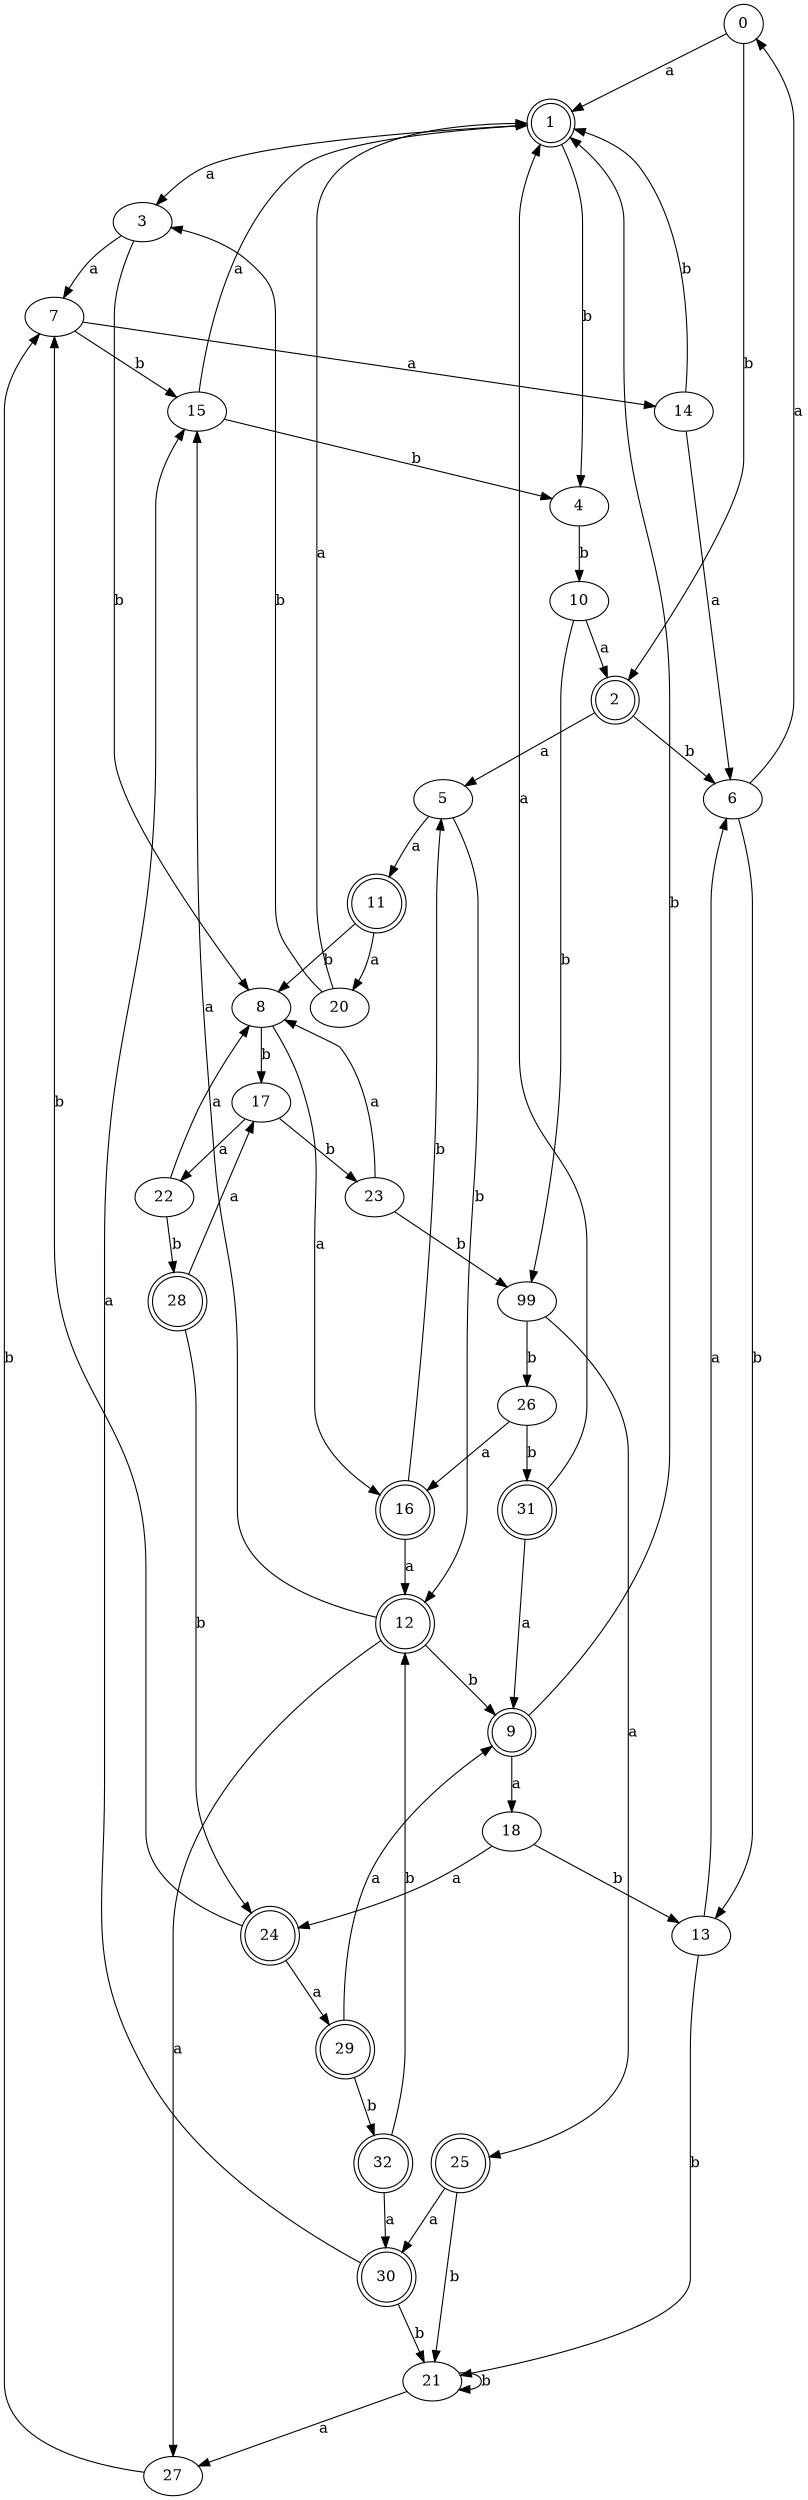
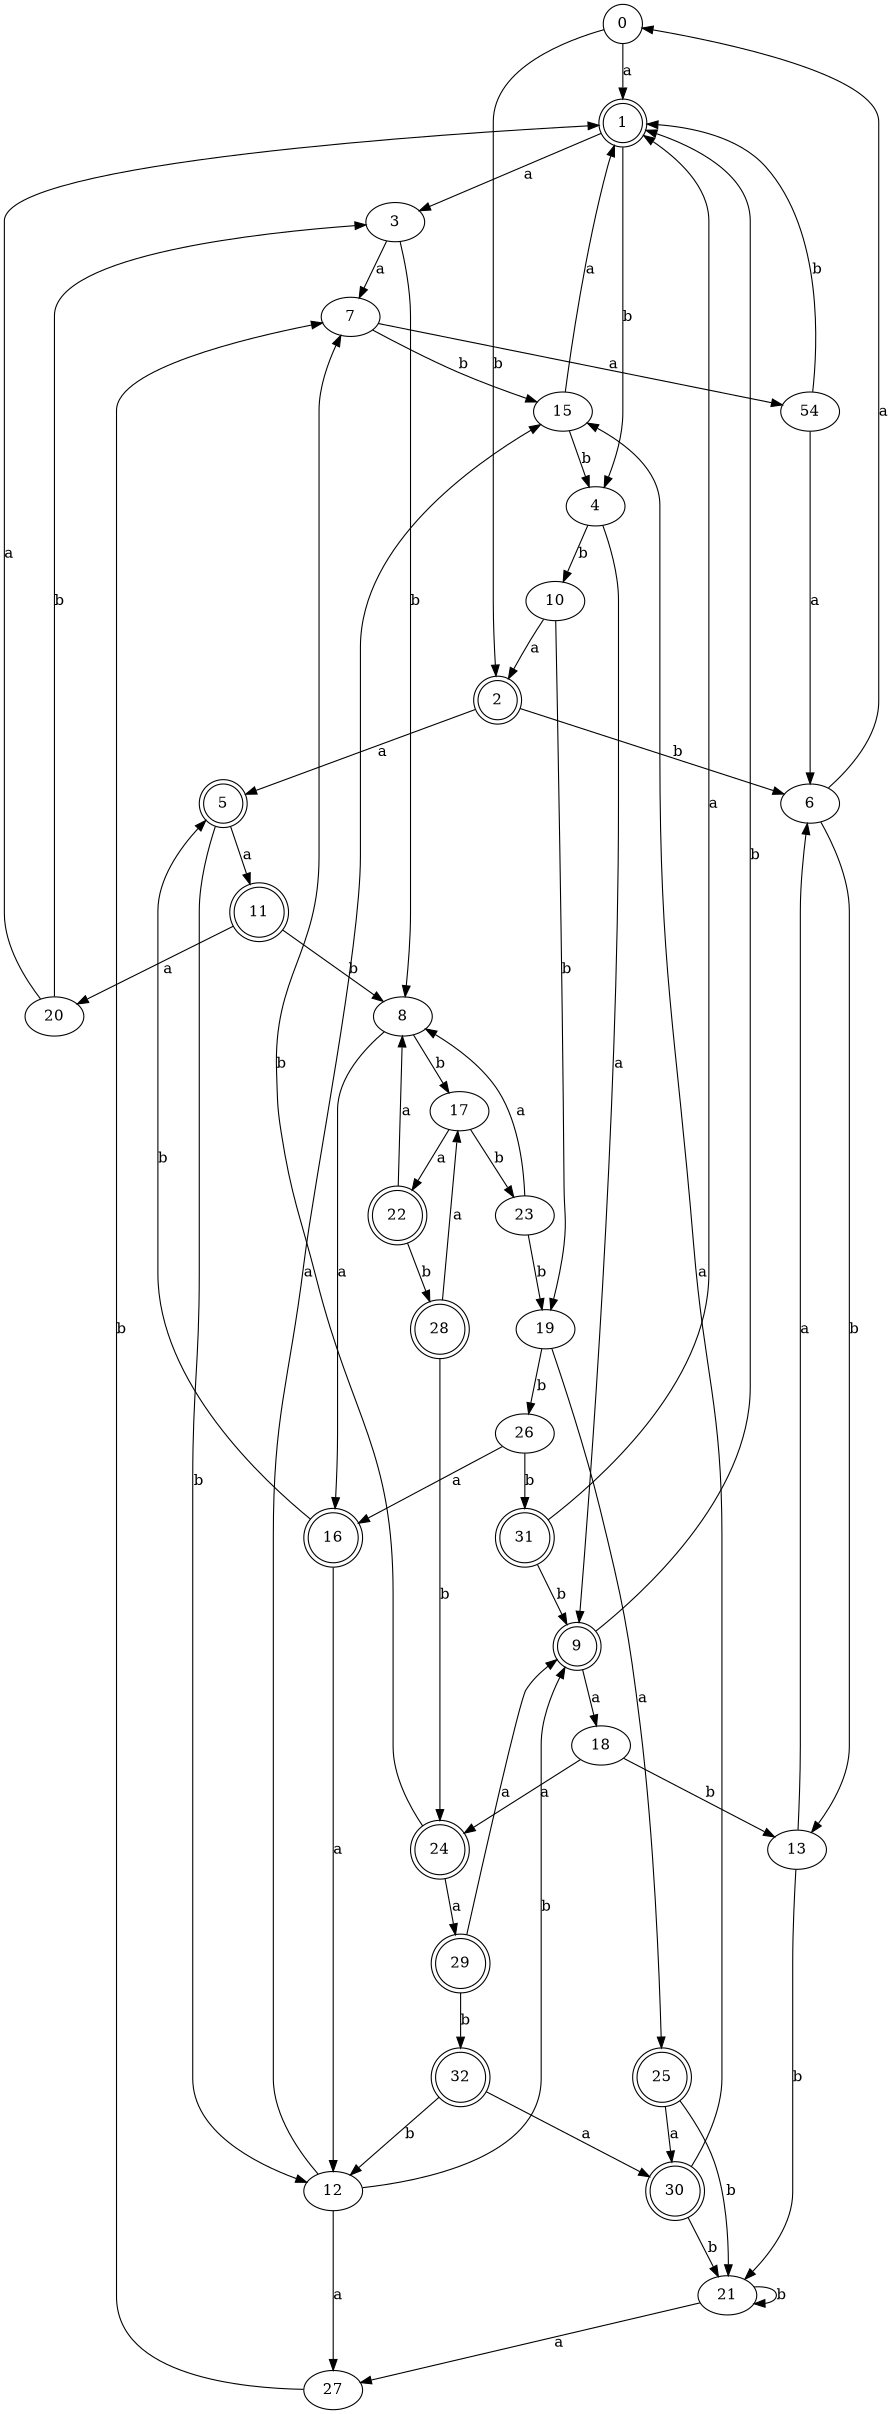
(684, 412) -> (810, 412)
(443, 799) -> (223, 804)
none -> (613, 1068)
(164, 1197) -> (397, 1216)
(527, 1302) -> (546, 1329)
(405, 1624) -> (333, 2191)
(526, 1624) -> (562, 1595)
